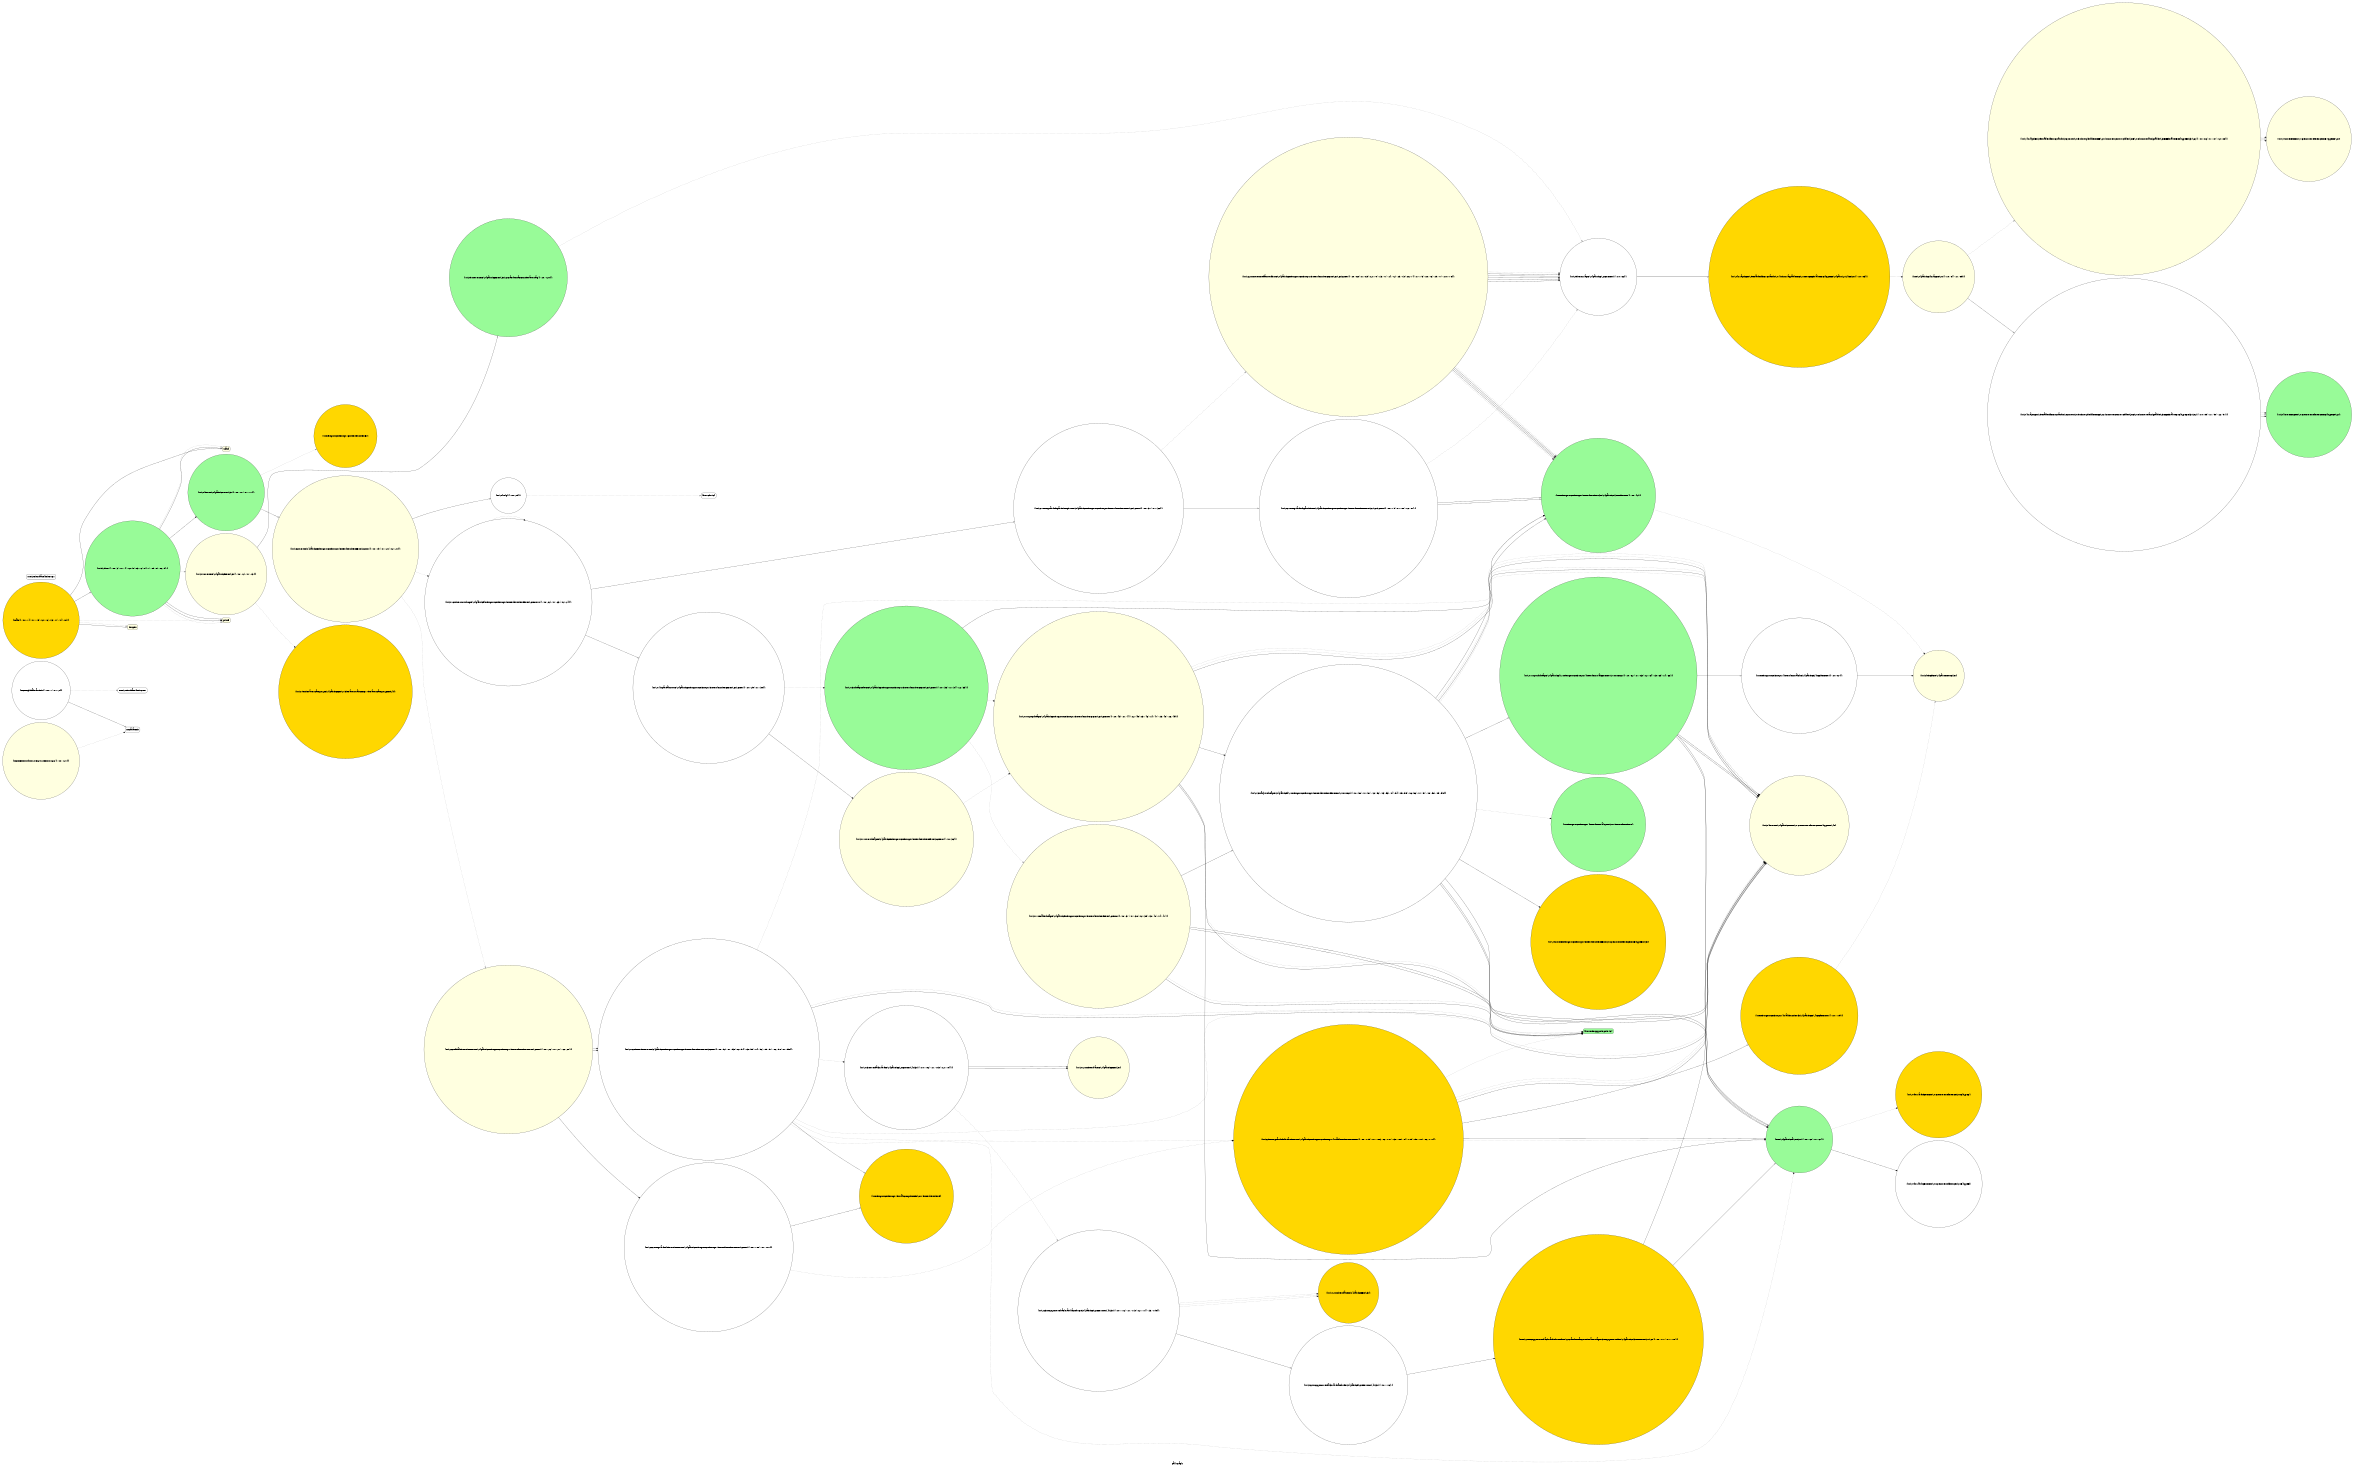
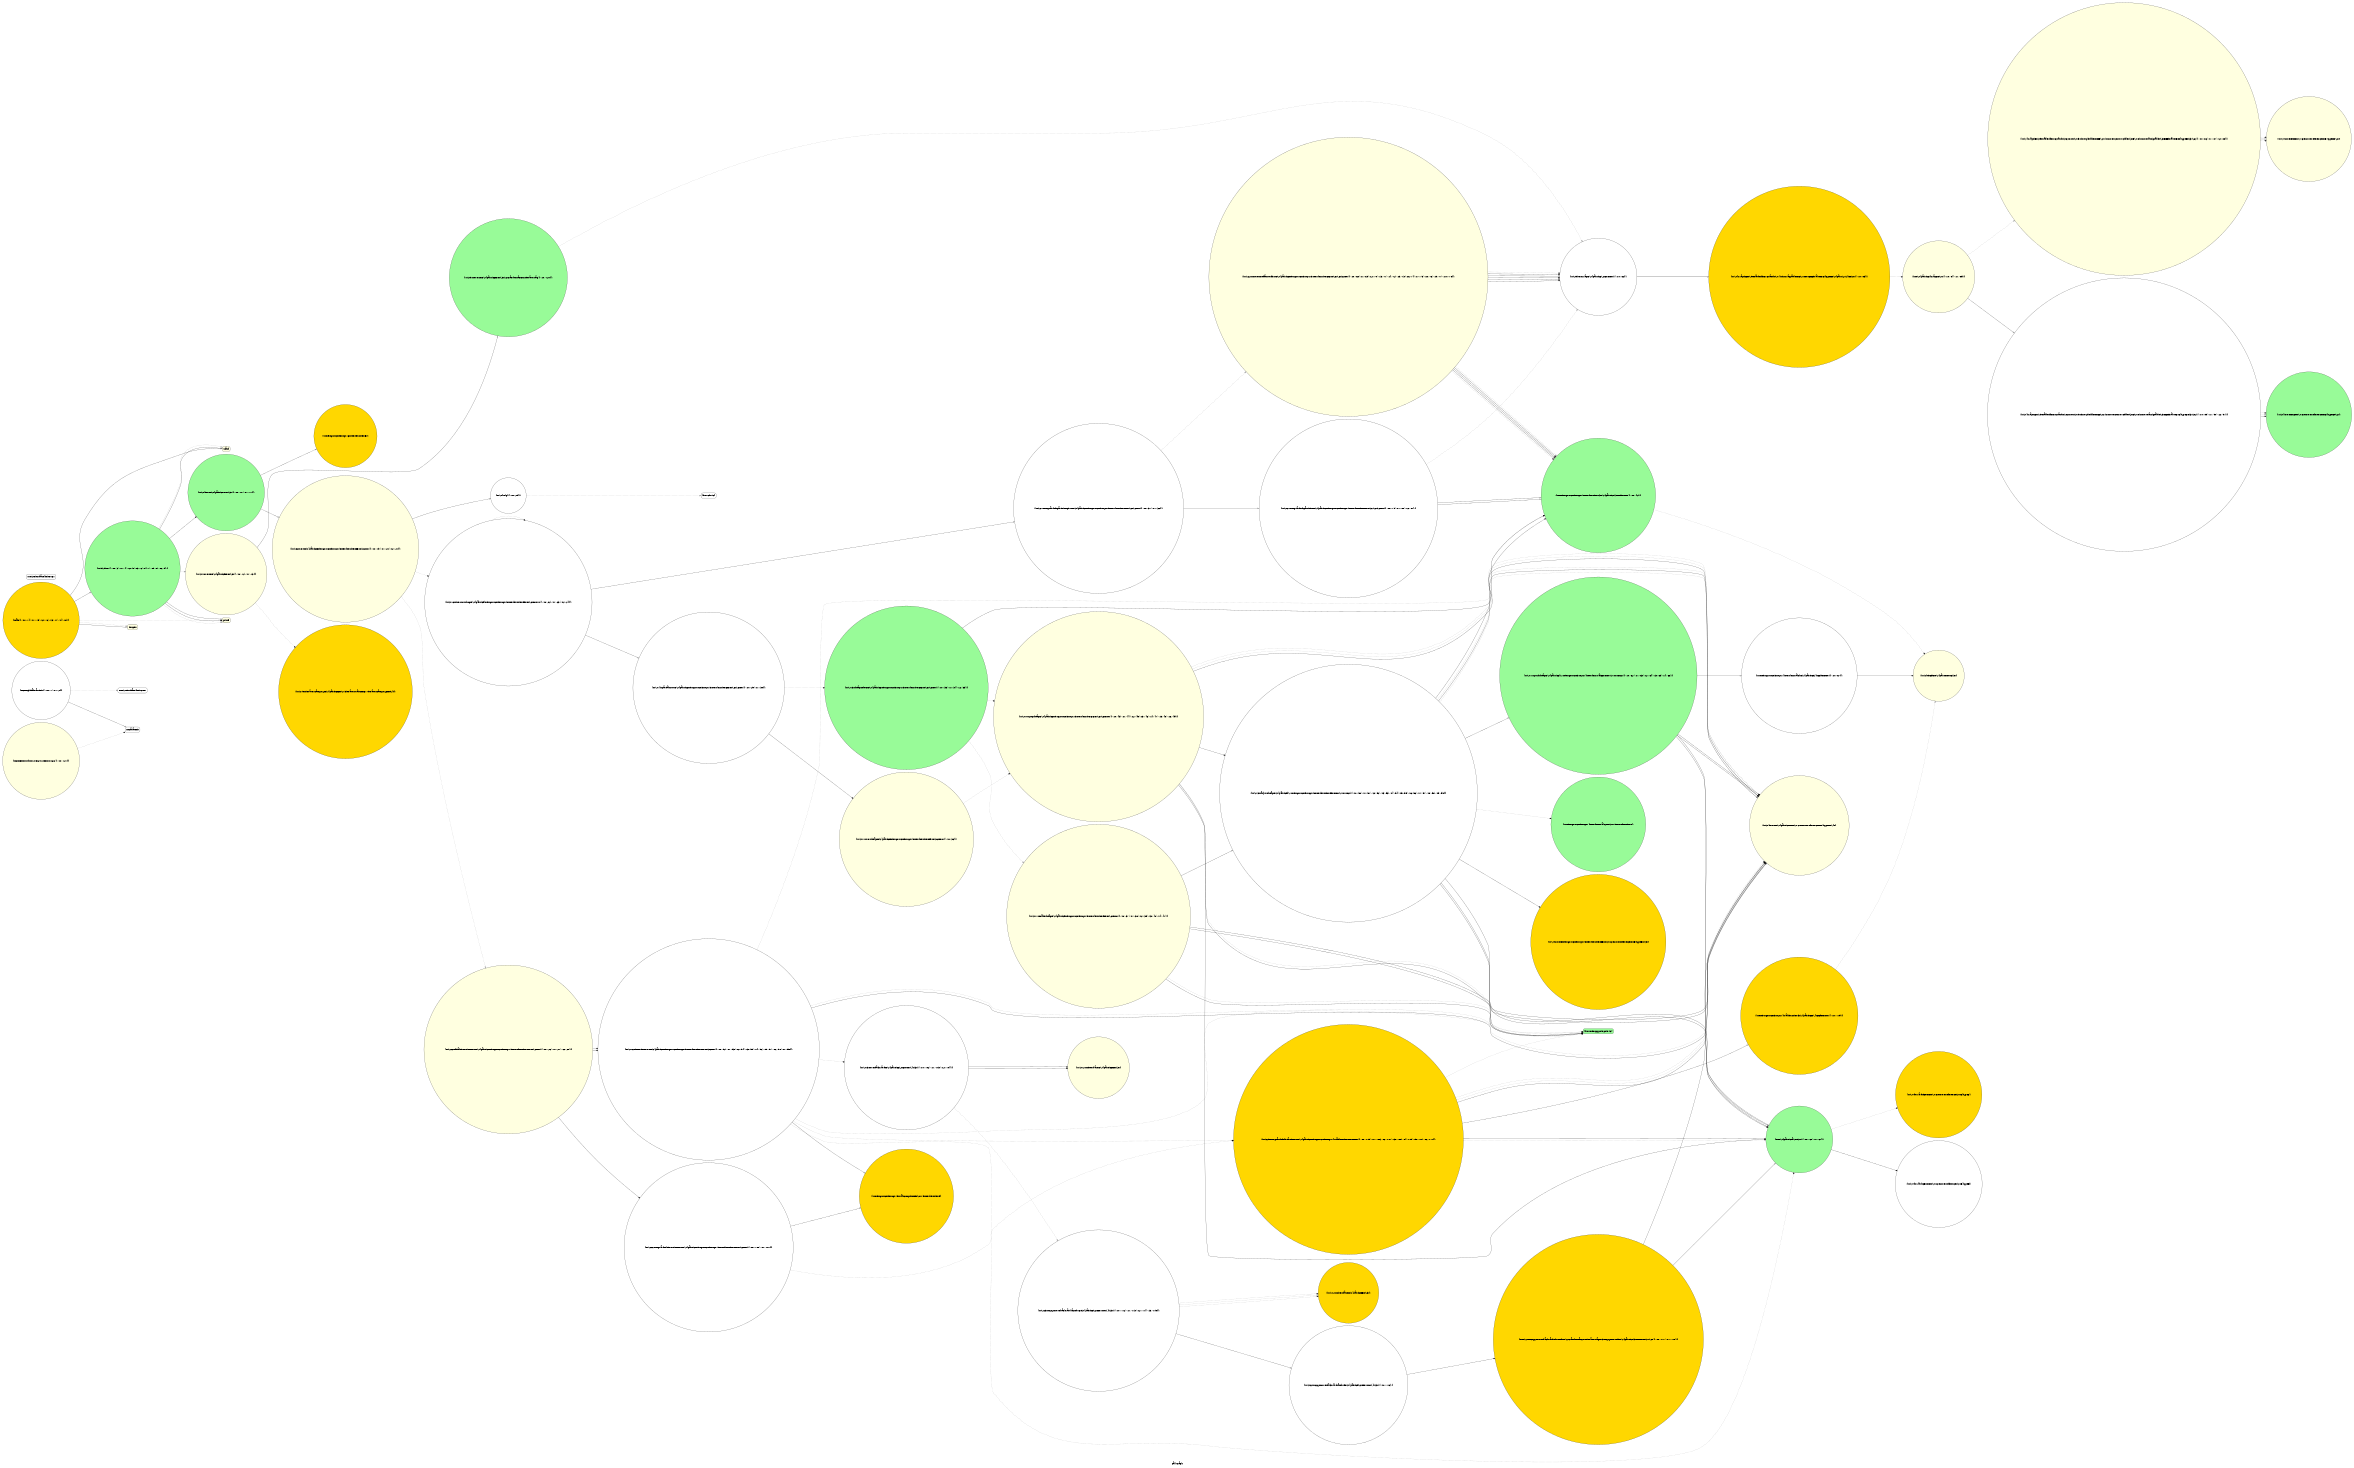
(288, 462) -> (288, 462)
